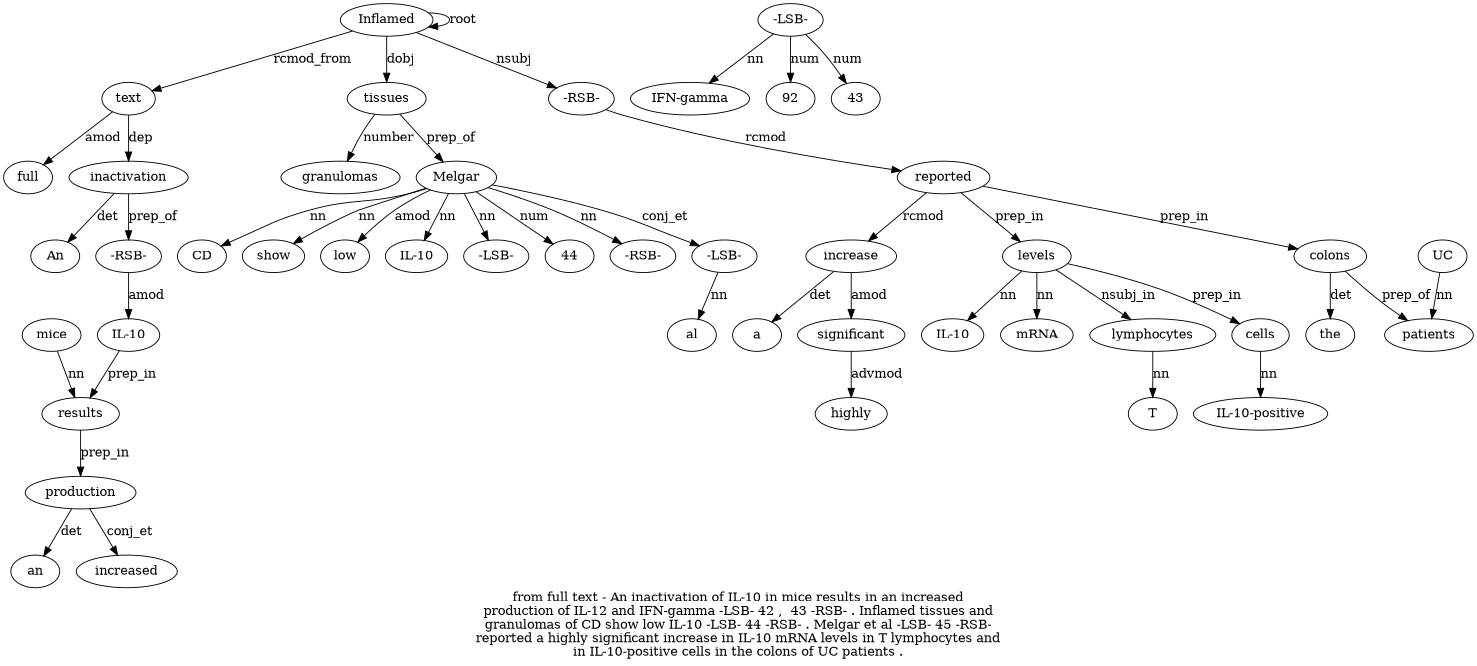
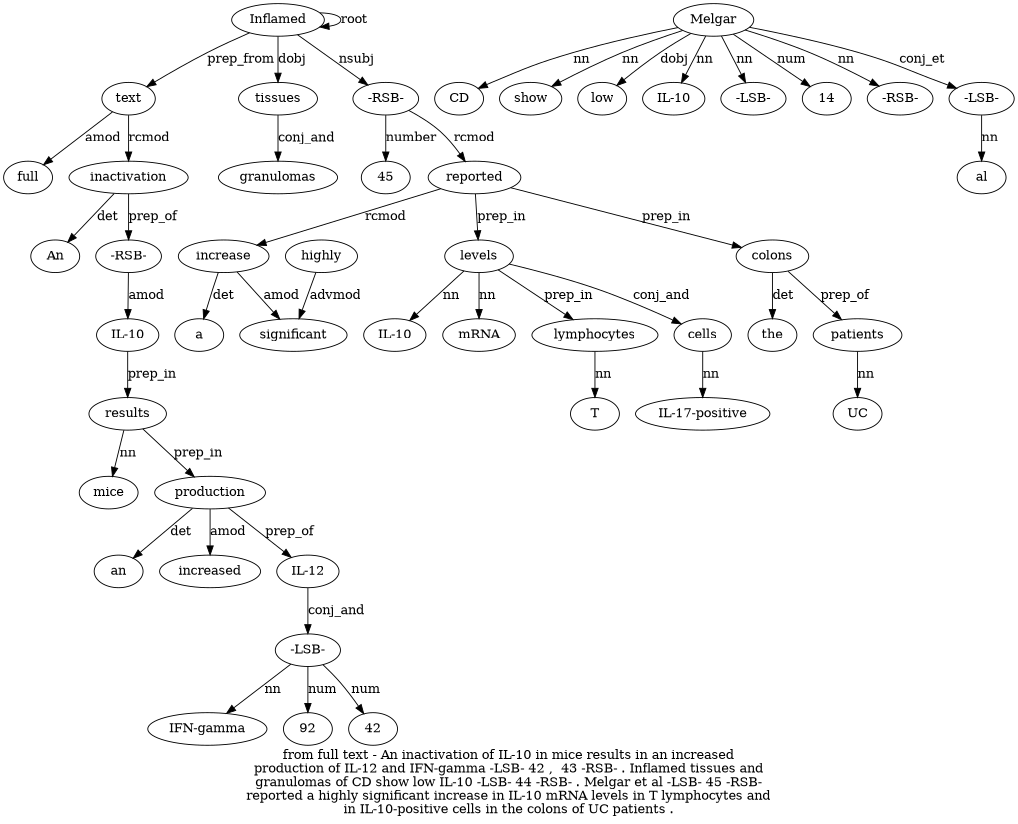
(312, 59) -> (241, 59)
(856, 99) -> (373, 729)
(418, 135) -> none
(141, 138) -> (149, 138)
(388, 138) -> (307, 138)
none -> (386, 177)
(413, 217) -> (674, 59)
(570, 256) -> (827, 99)
(1437, 291) -> (858, 370)
(1128, 296) -> (569, 296)
(1217, 296) -> (662, 296)
(64, 370) -> (119, 449)
(851, 370) -> (309, 291)
(1261, 414) -> (703, 414)
(130, 532) -> (228, 532)
none -> (308, 571)
